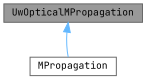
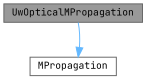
(67, 45) -> (80, 35)
